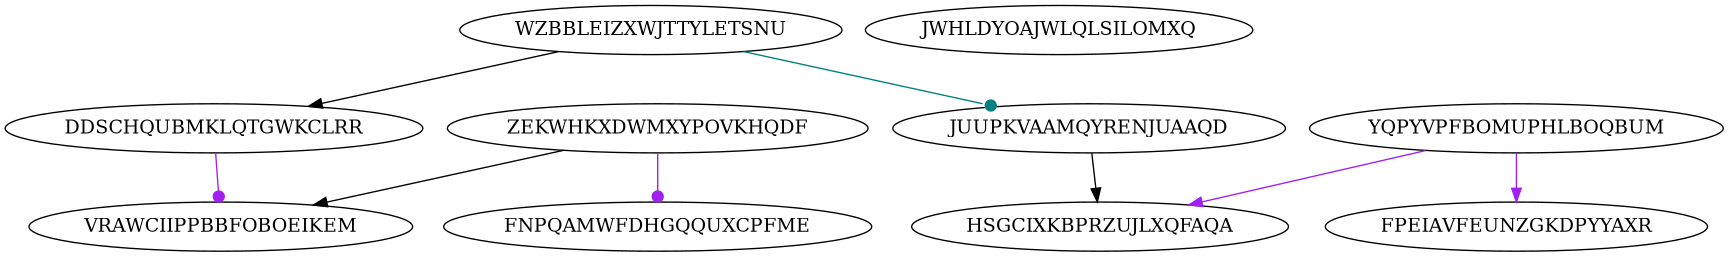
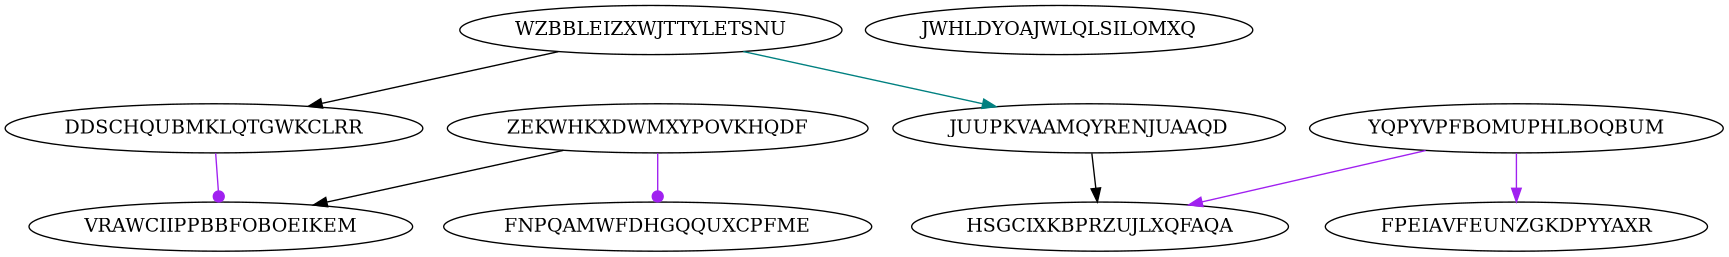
(863, 78) -> (863, 78)
